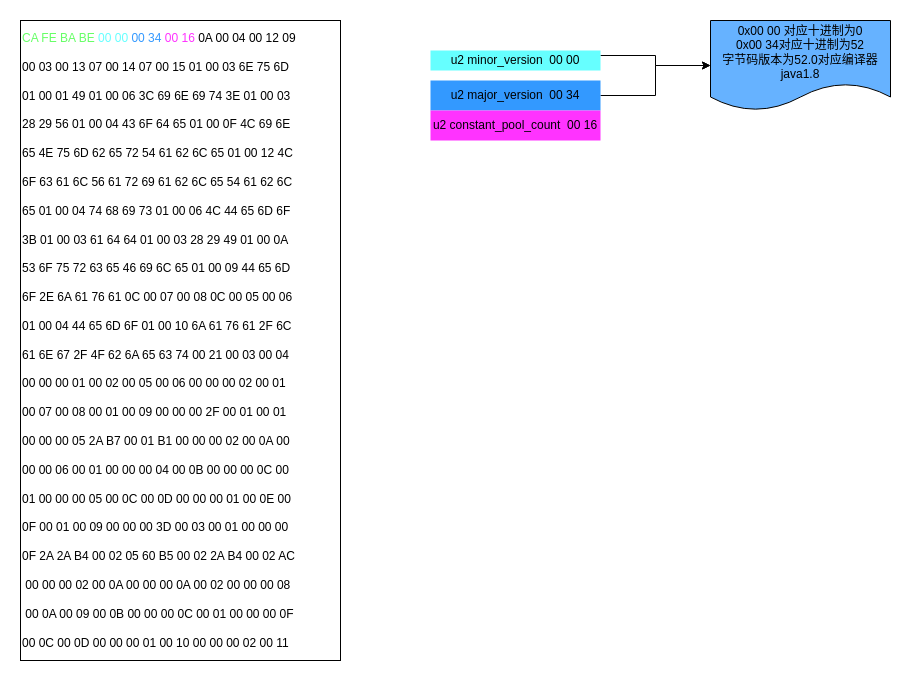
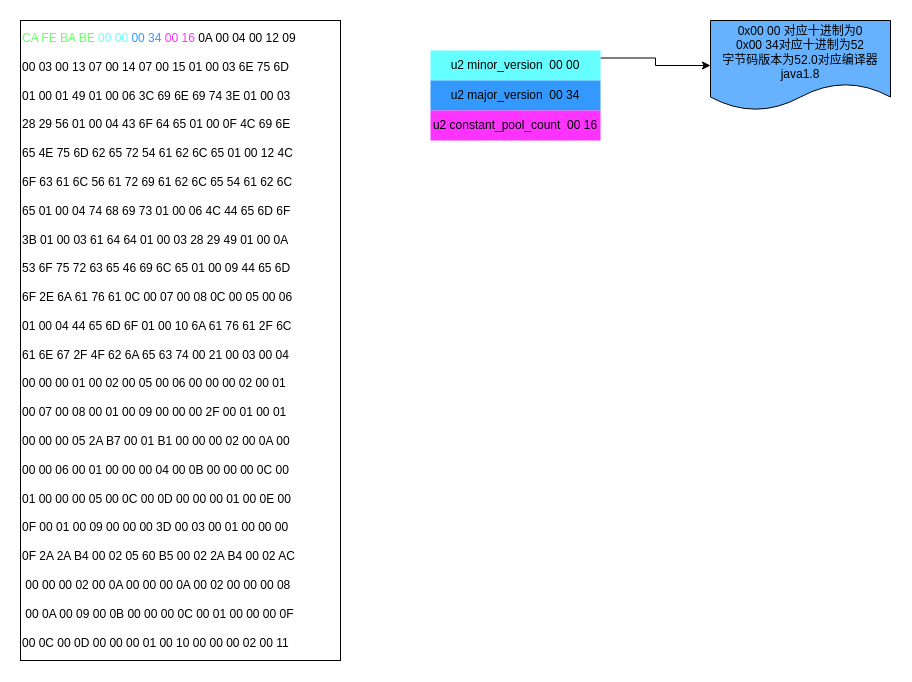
(516, 61) -> (516, 66)
(642, 96) -> none
